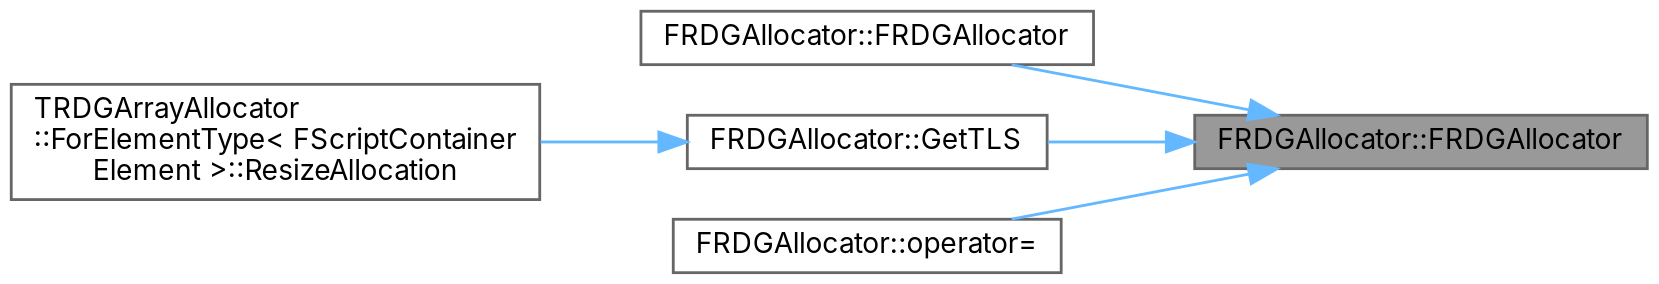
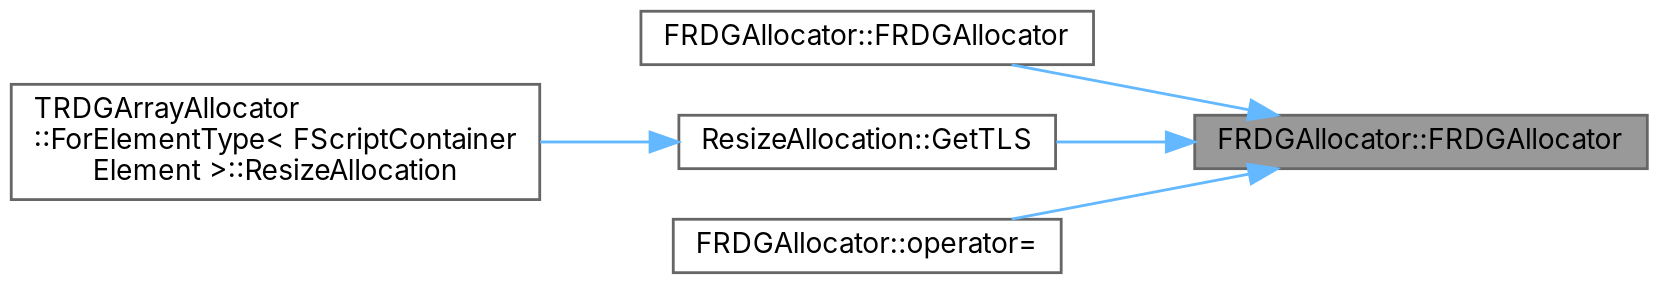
(867, 142) -> (867, 142)
